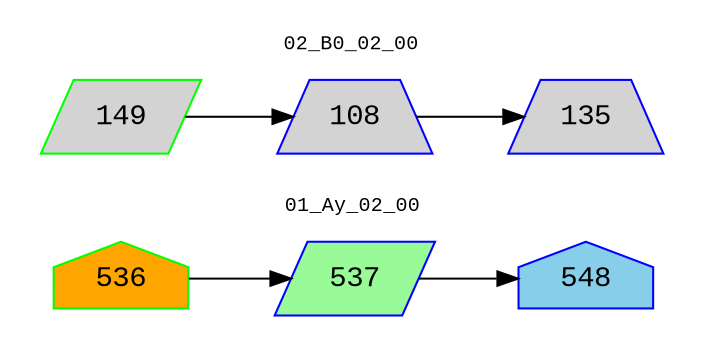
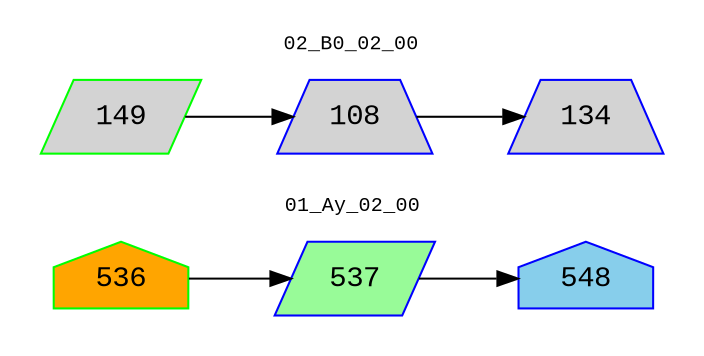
(586, 117) -> (586, 117)
